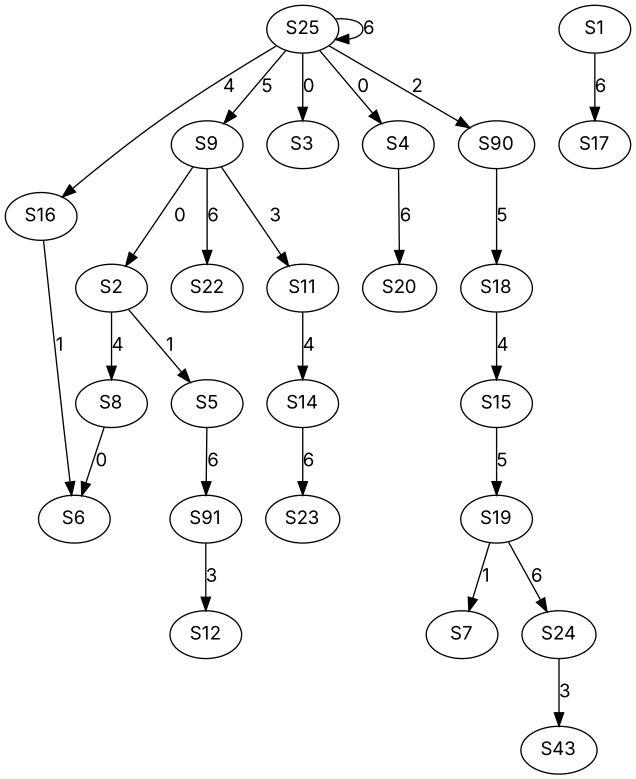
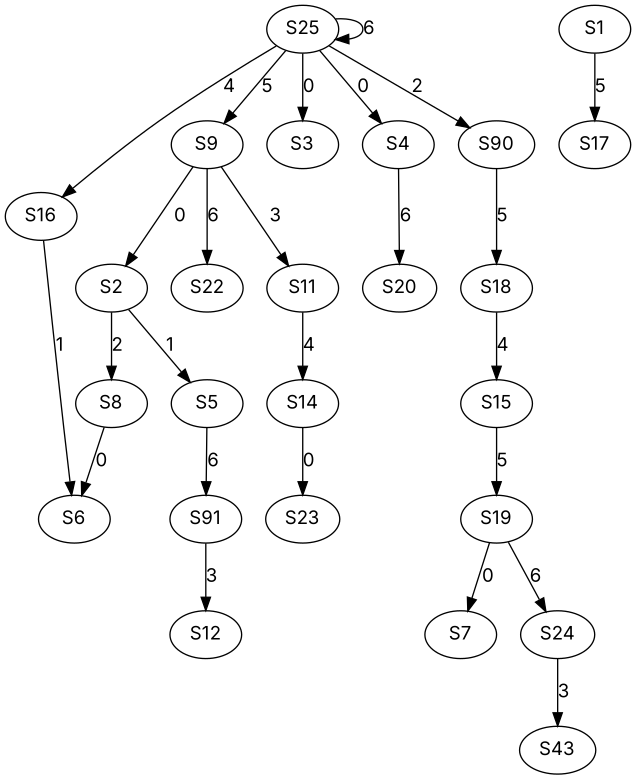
(601, 87) -> (601, 87)
(118, 346) -> (118, 346)
(309, 461) -> (309, 461)
(487, 577) -> (489, 577)
